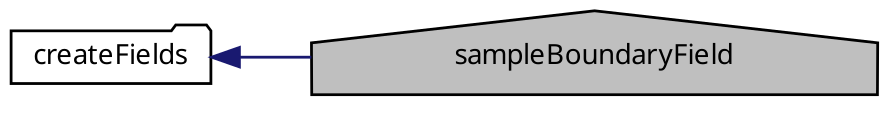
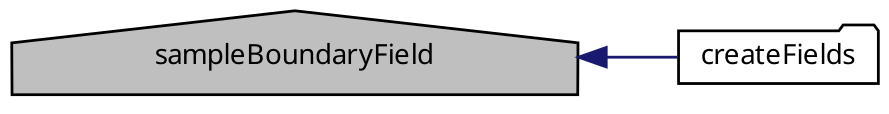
(276, 57) -> (642, 57)
